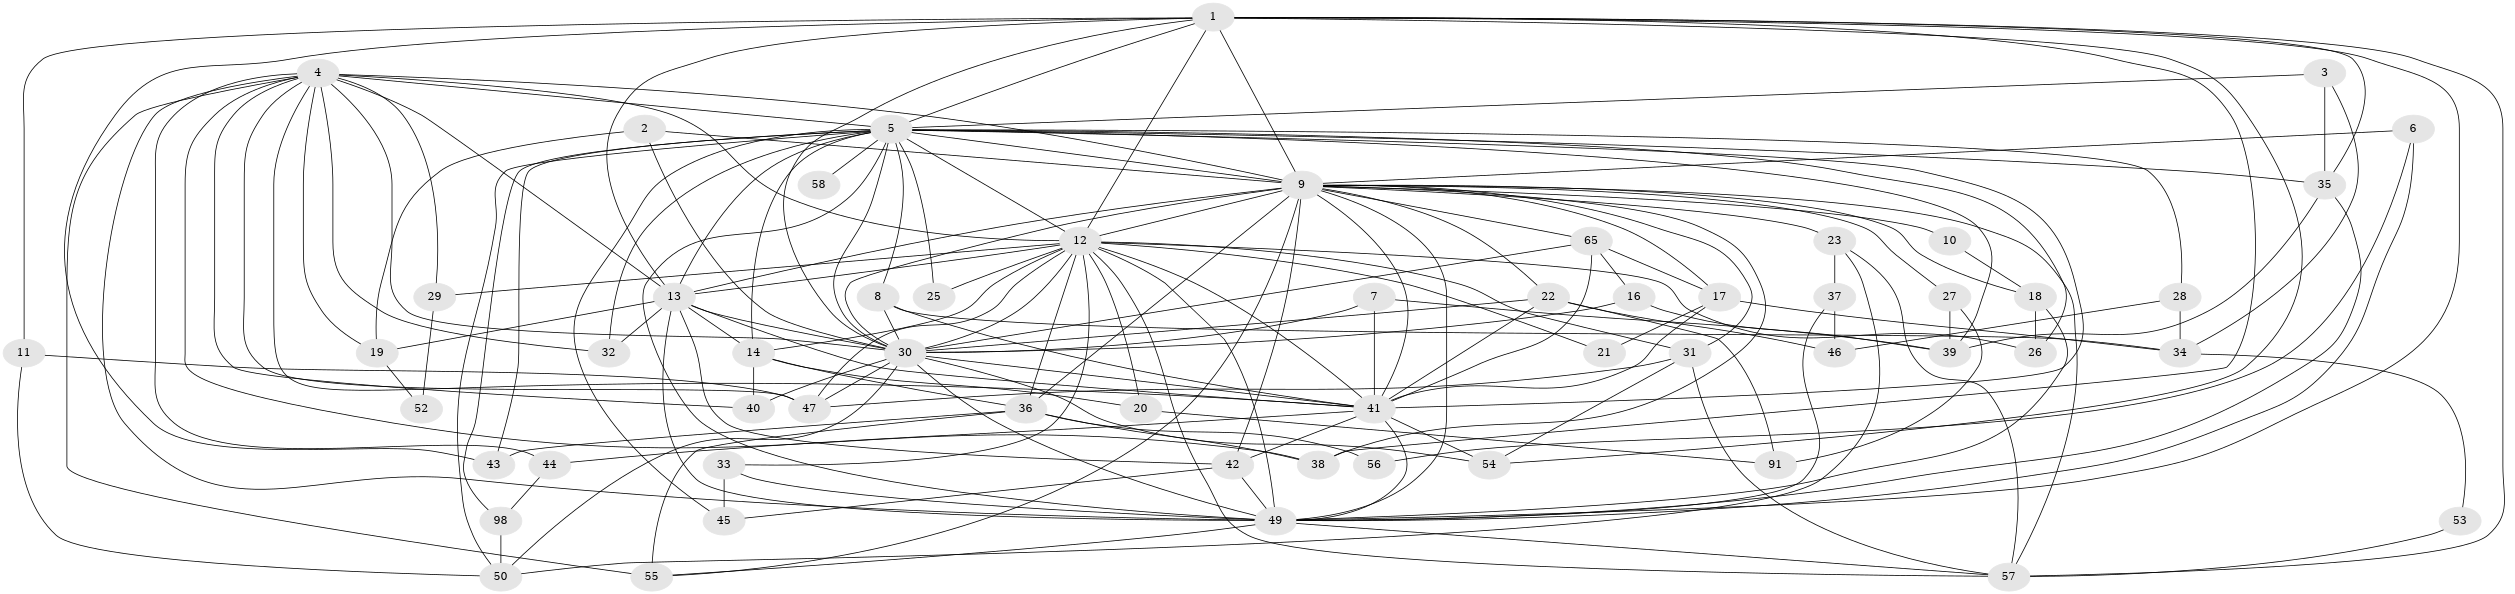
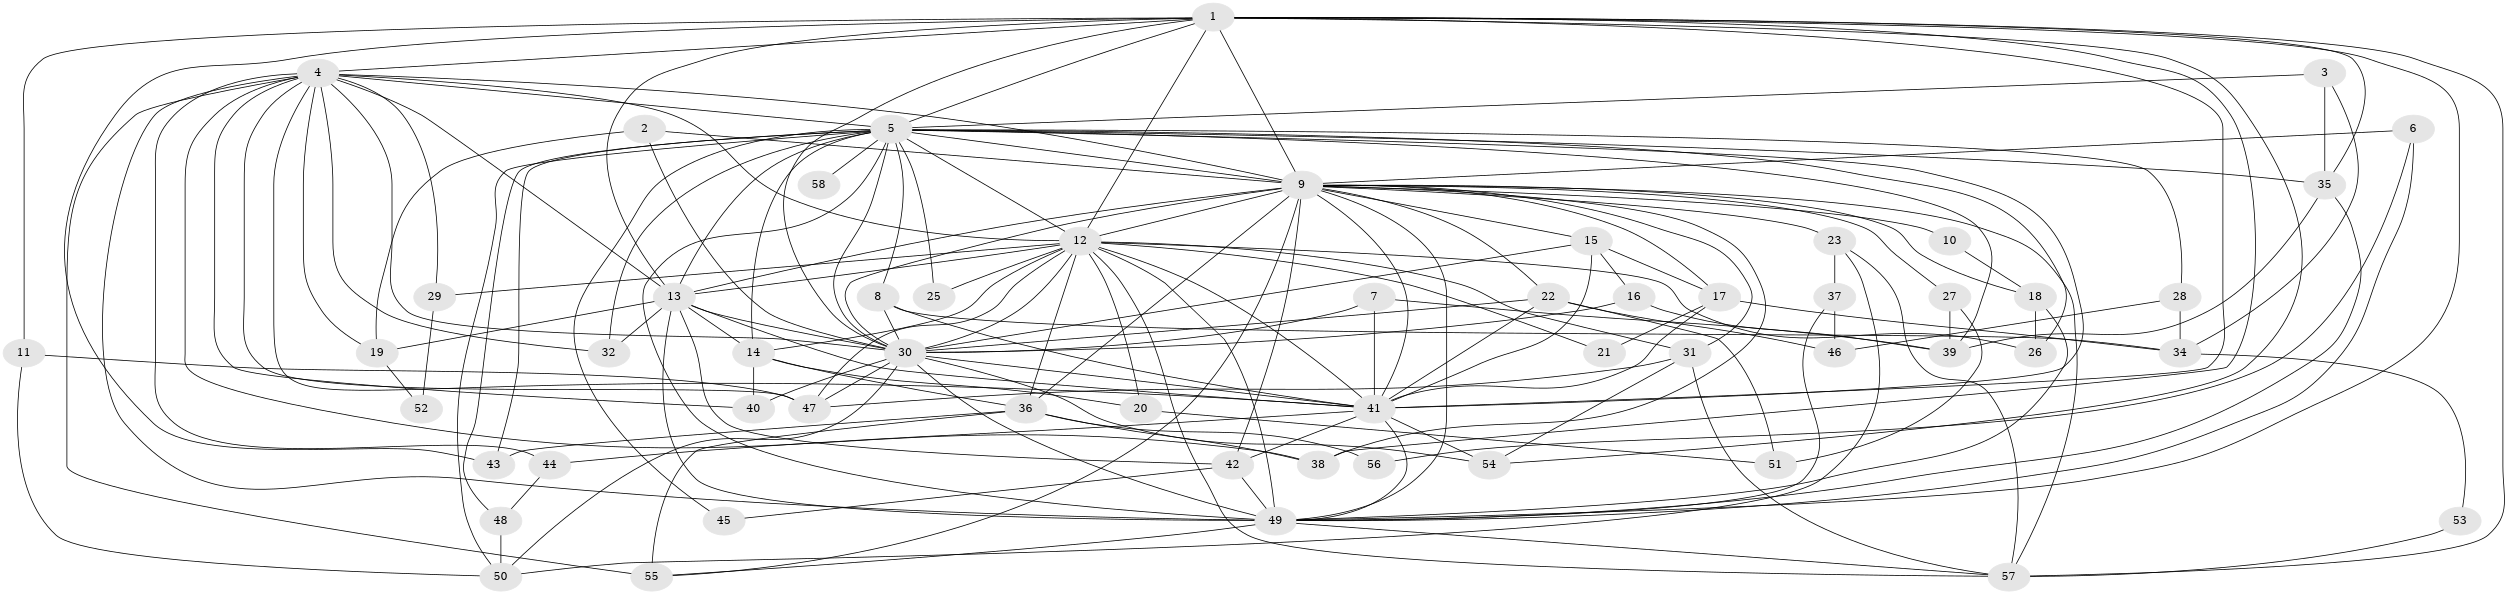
none -> (723, 48)
none -> (2223, 153)
(1591, 241) -> (1591, 241)
(724, 465) -> none
(1776, 465) -> (1776, 465)
(501, 521) -> (501, 521)
